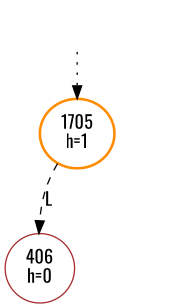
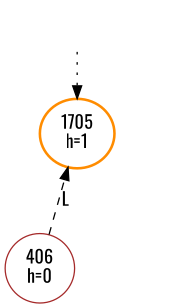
(45, 191) -> (57, 207)
